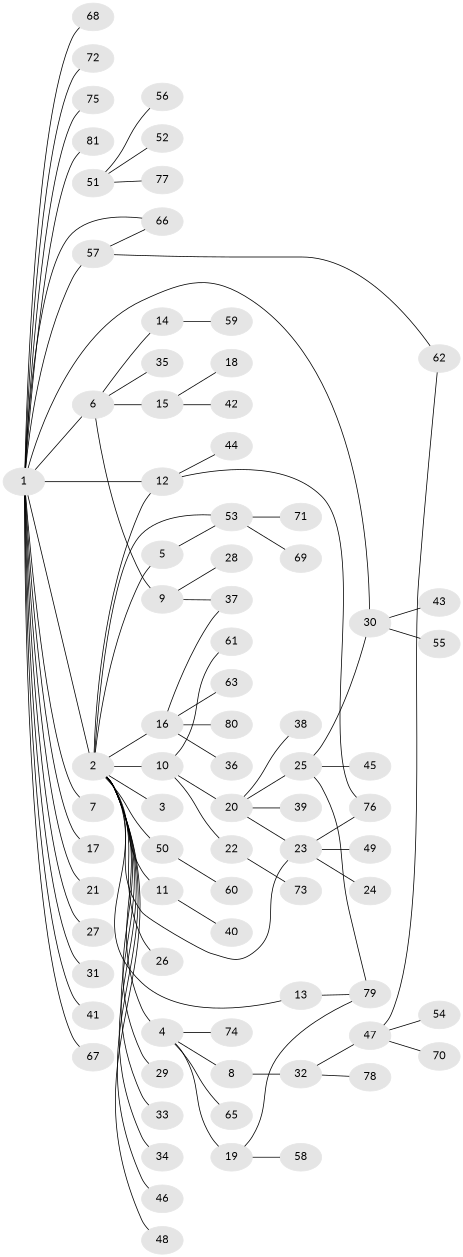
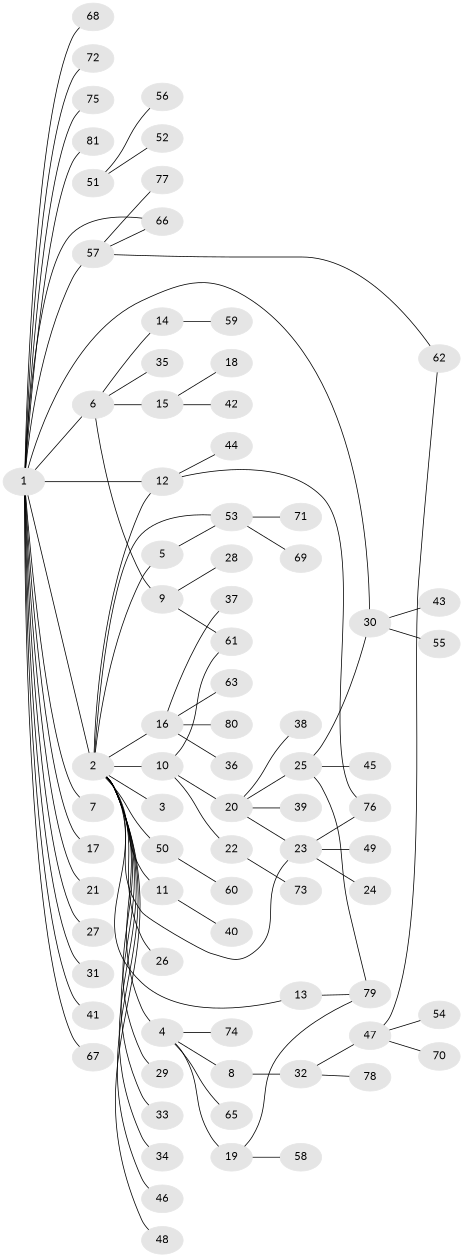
(128, 182) -> (132, 212)
(197, 600) -> (197, 621)
